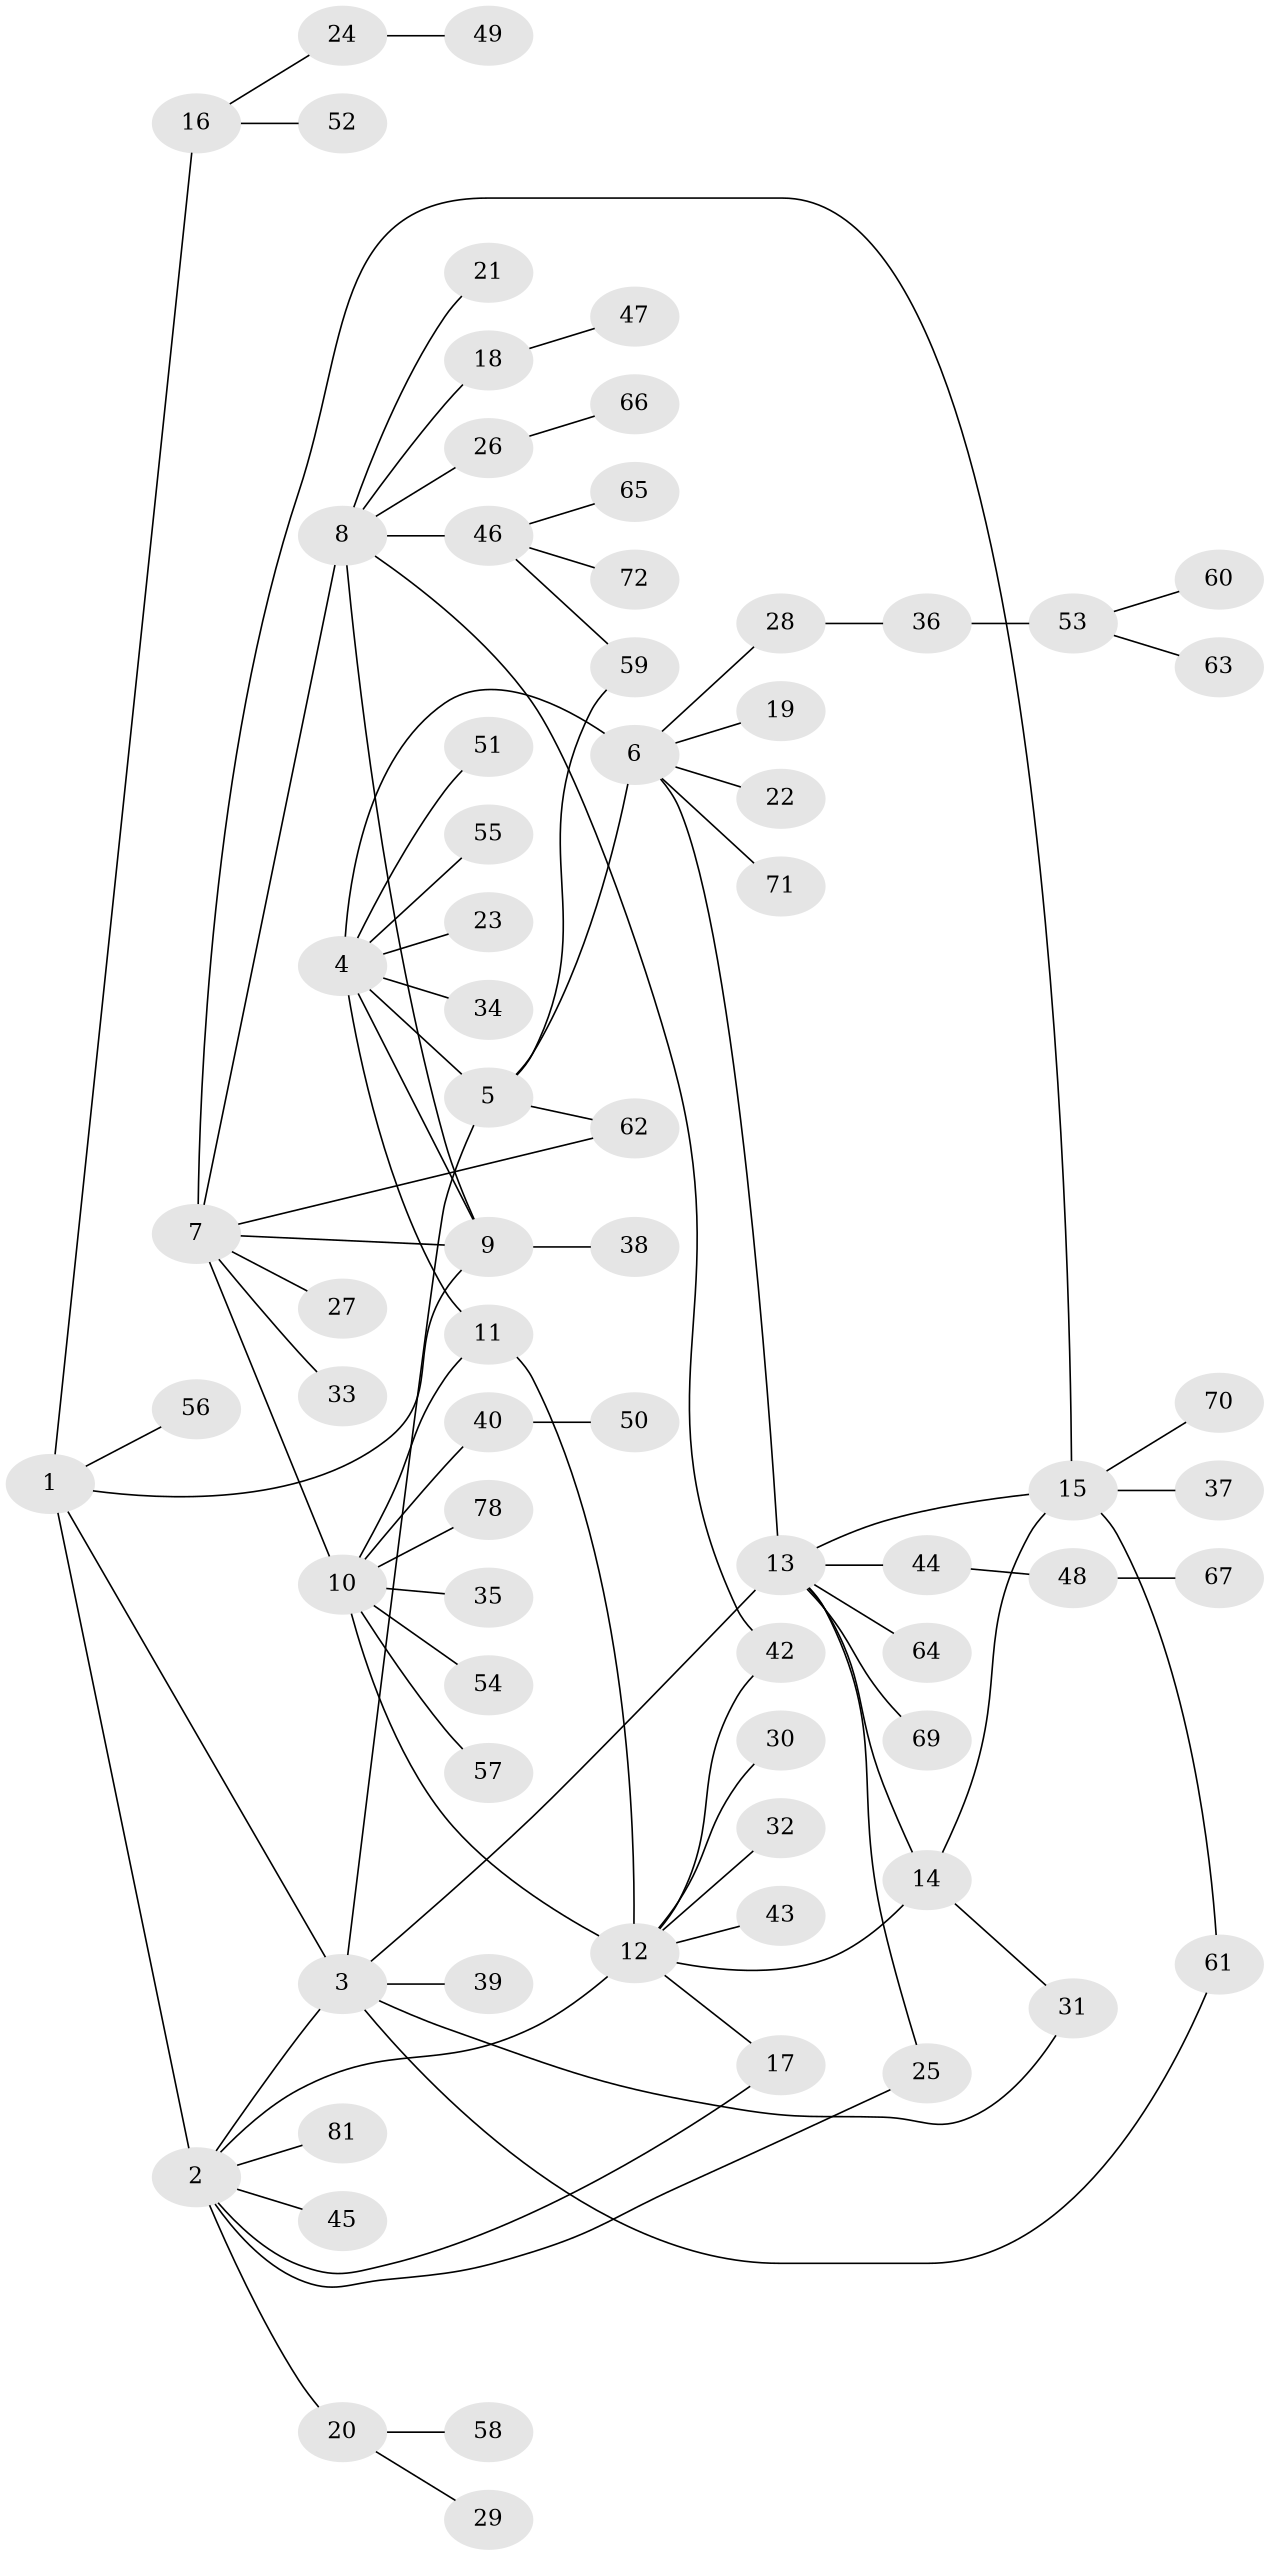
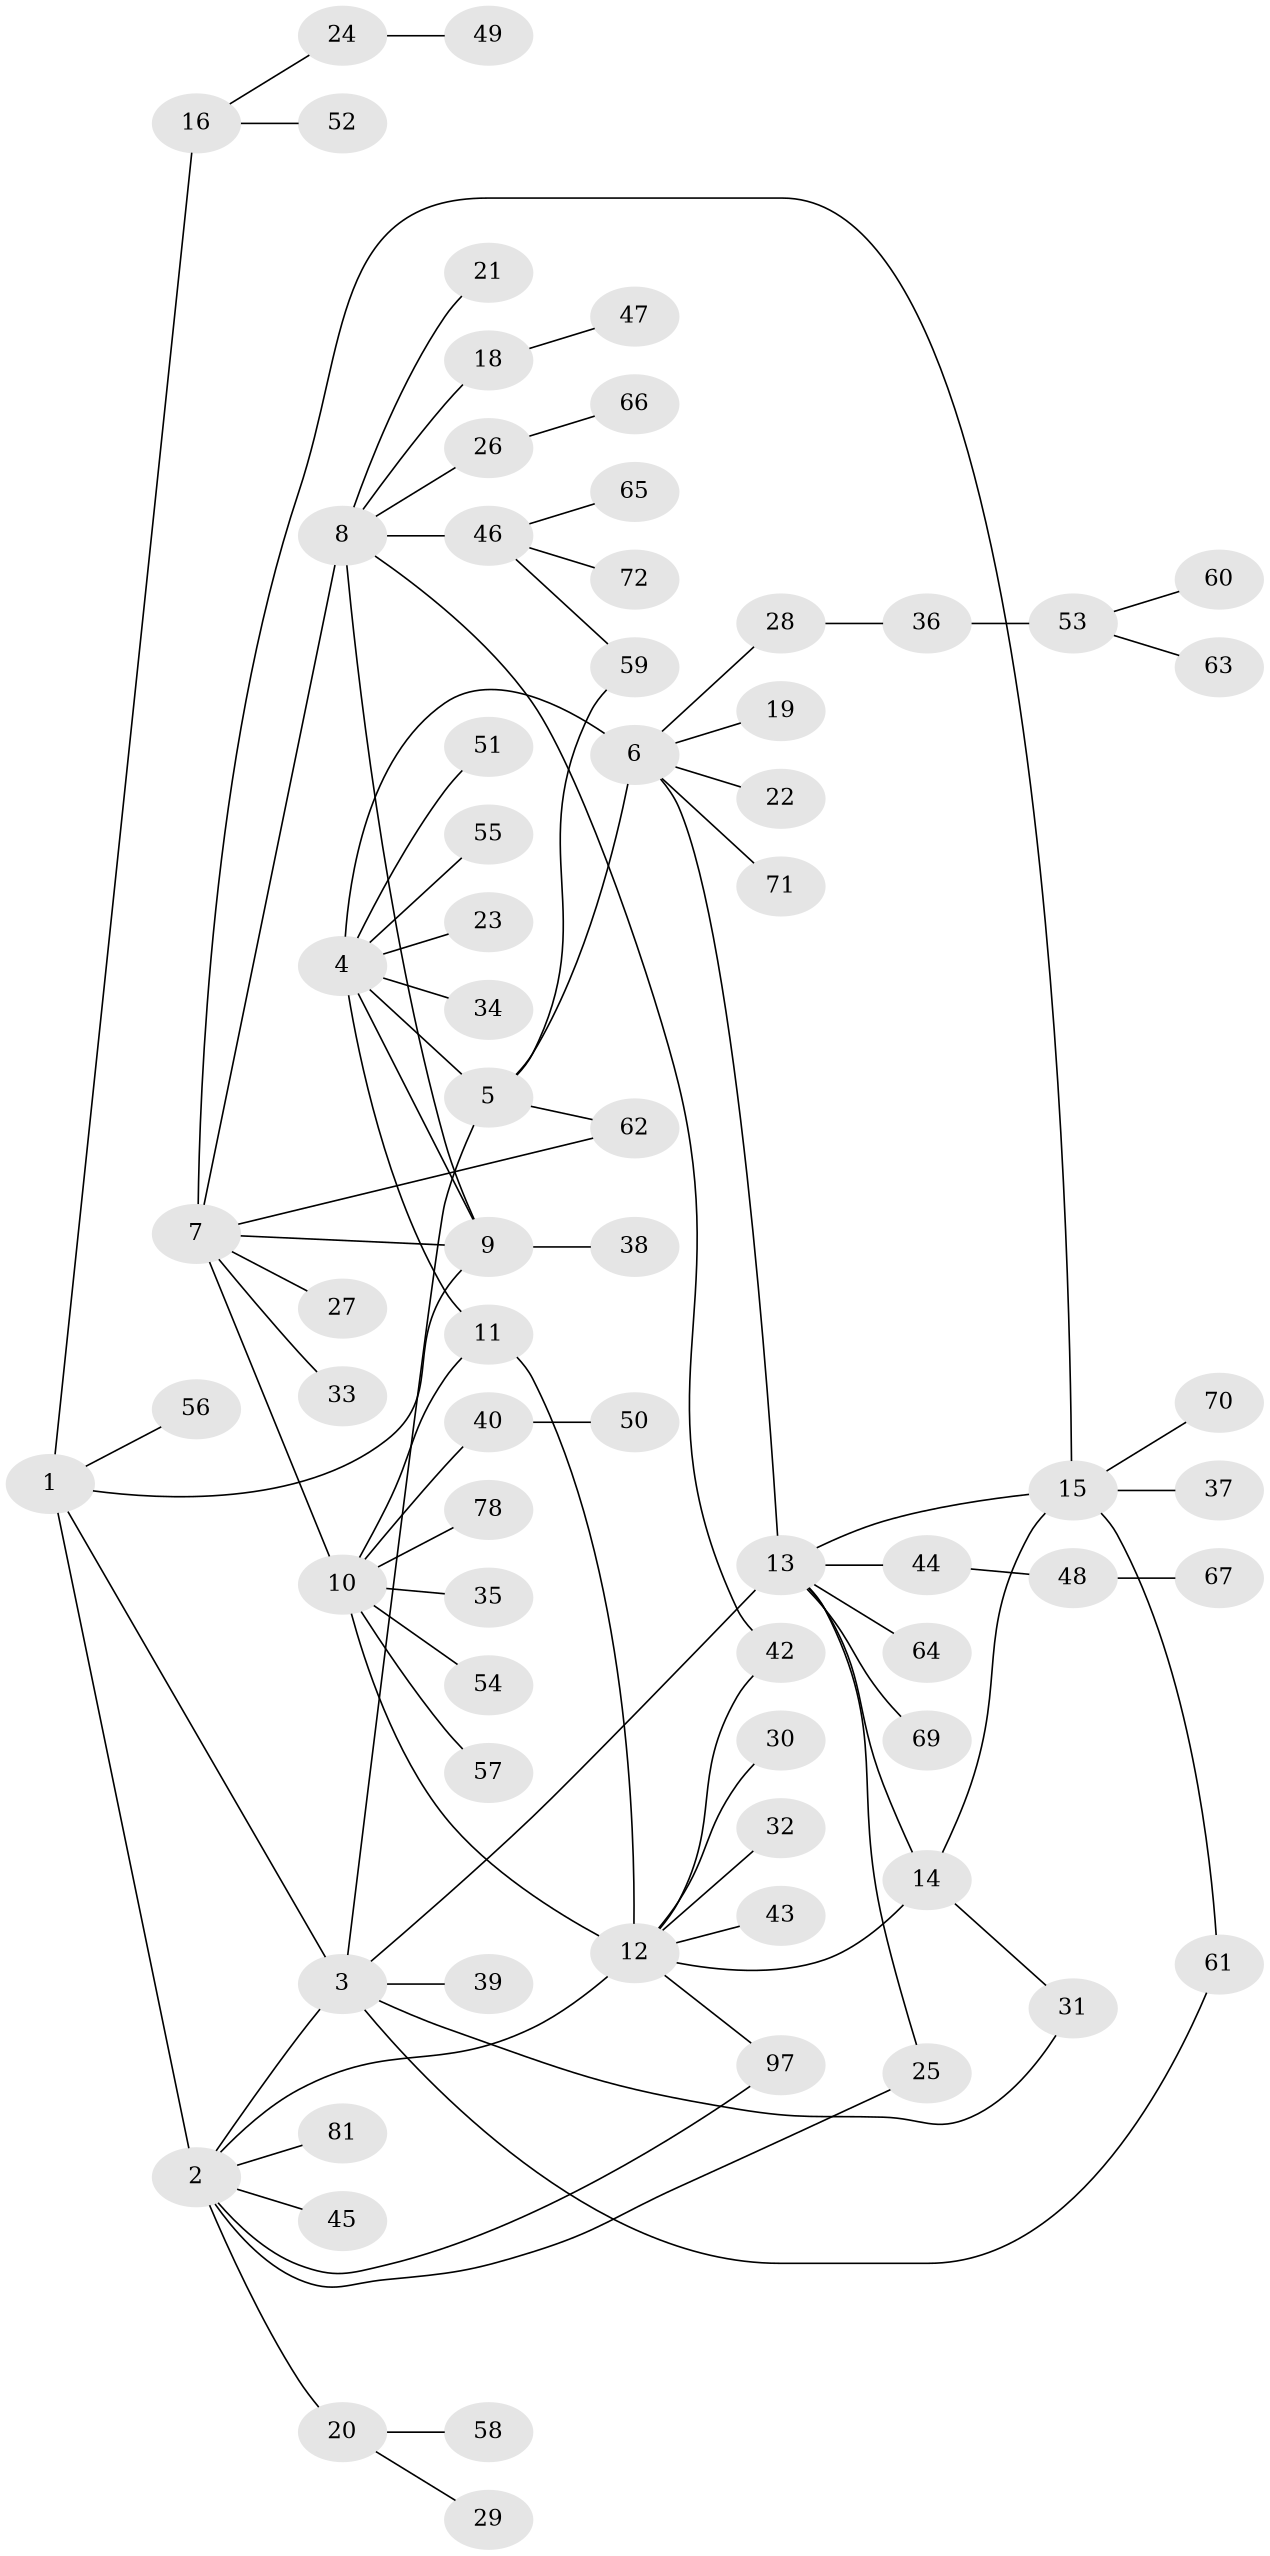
(781, 2065) -> (781, 2065)
